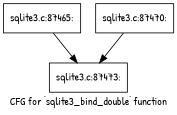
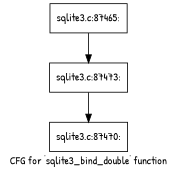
(114, 45) -> (89, 103)
